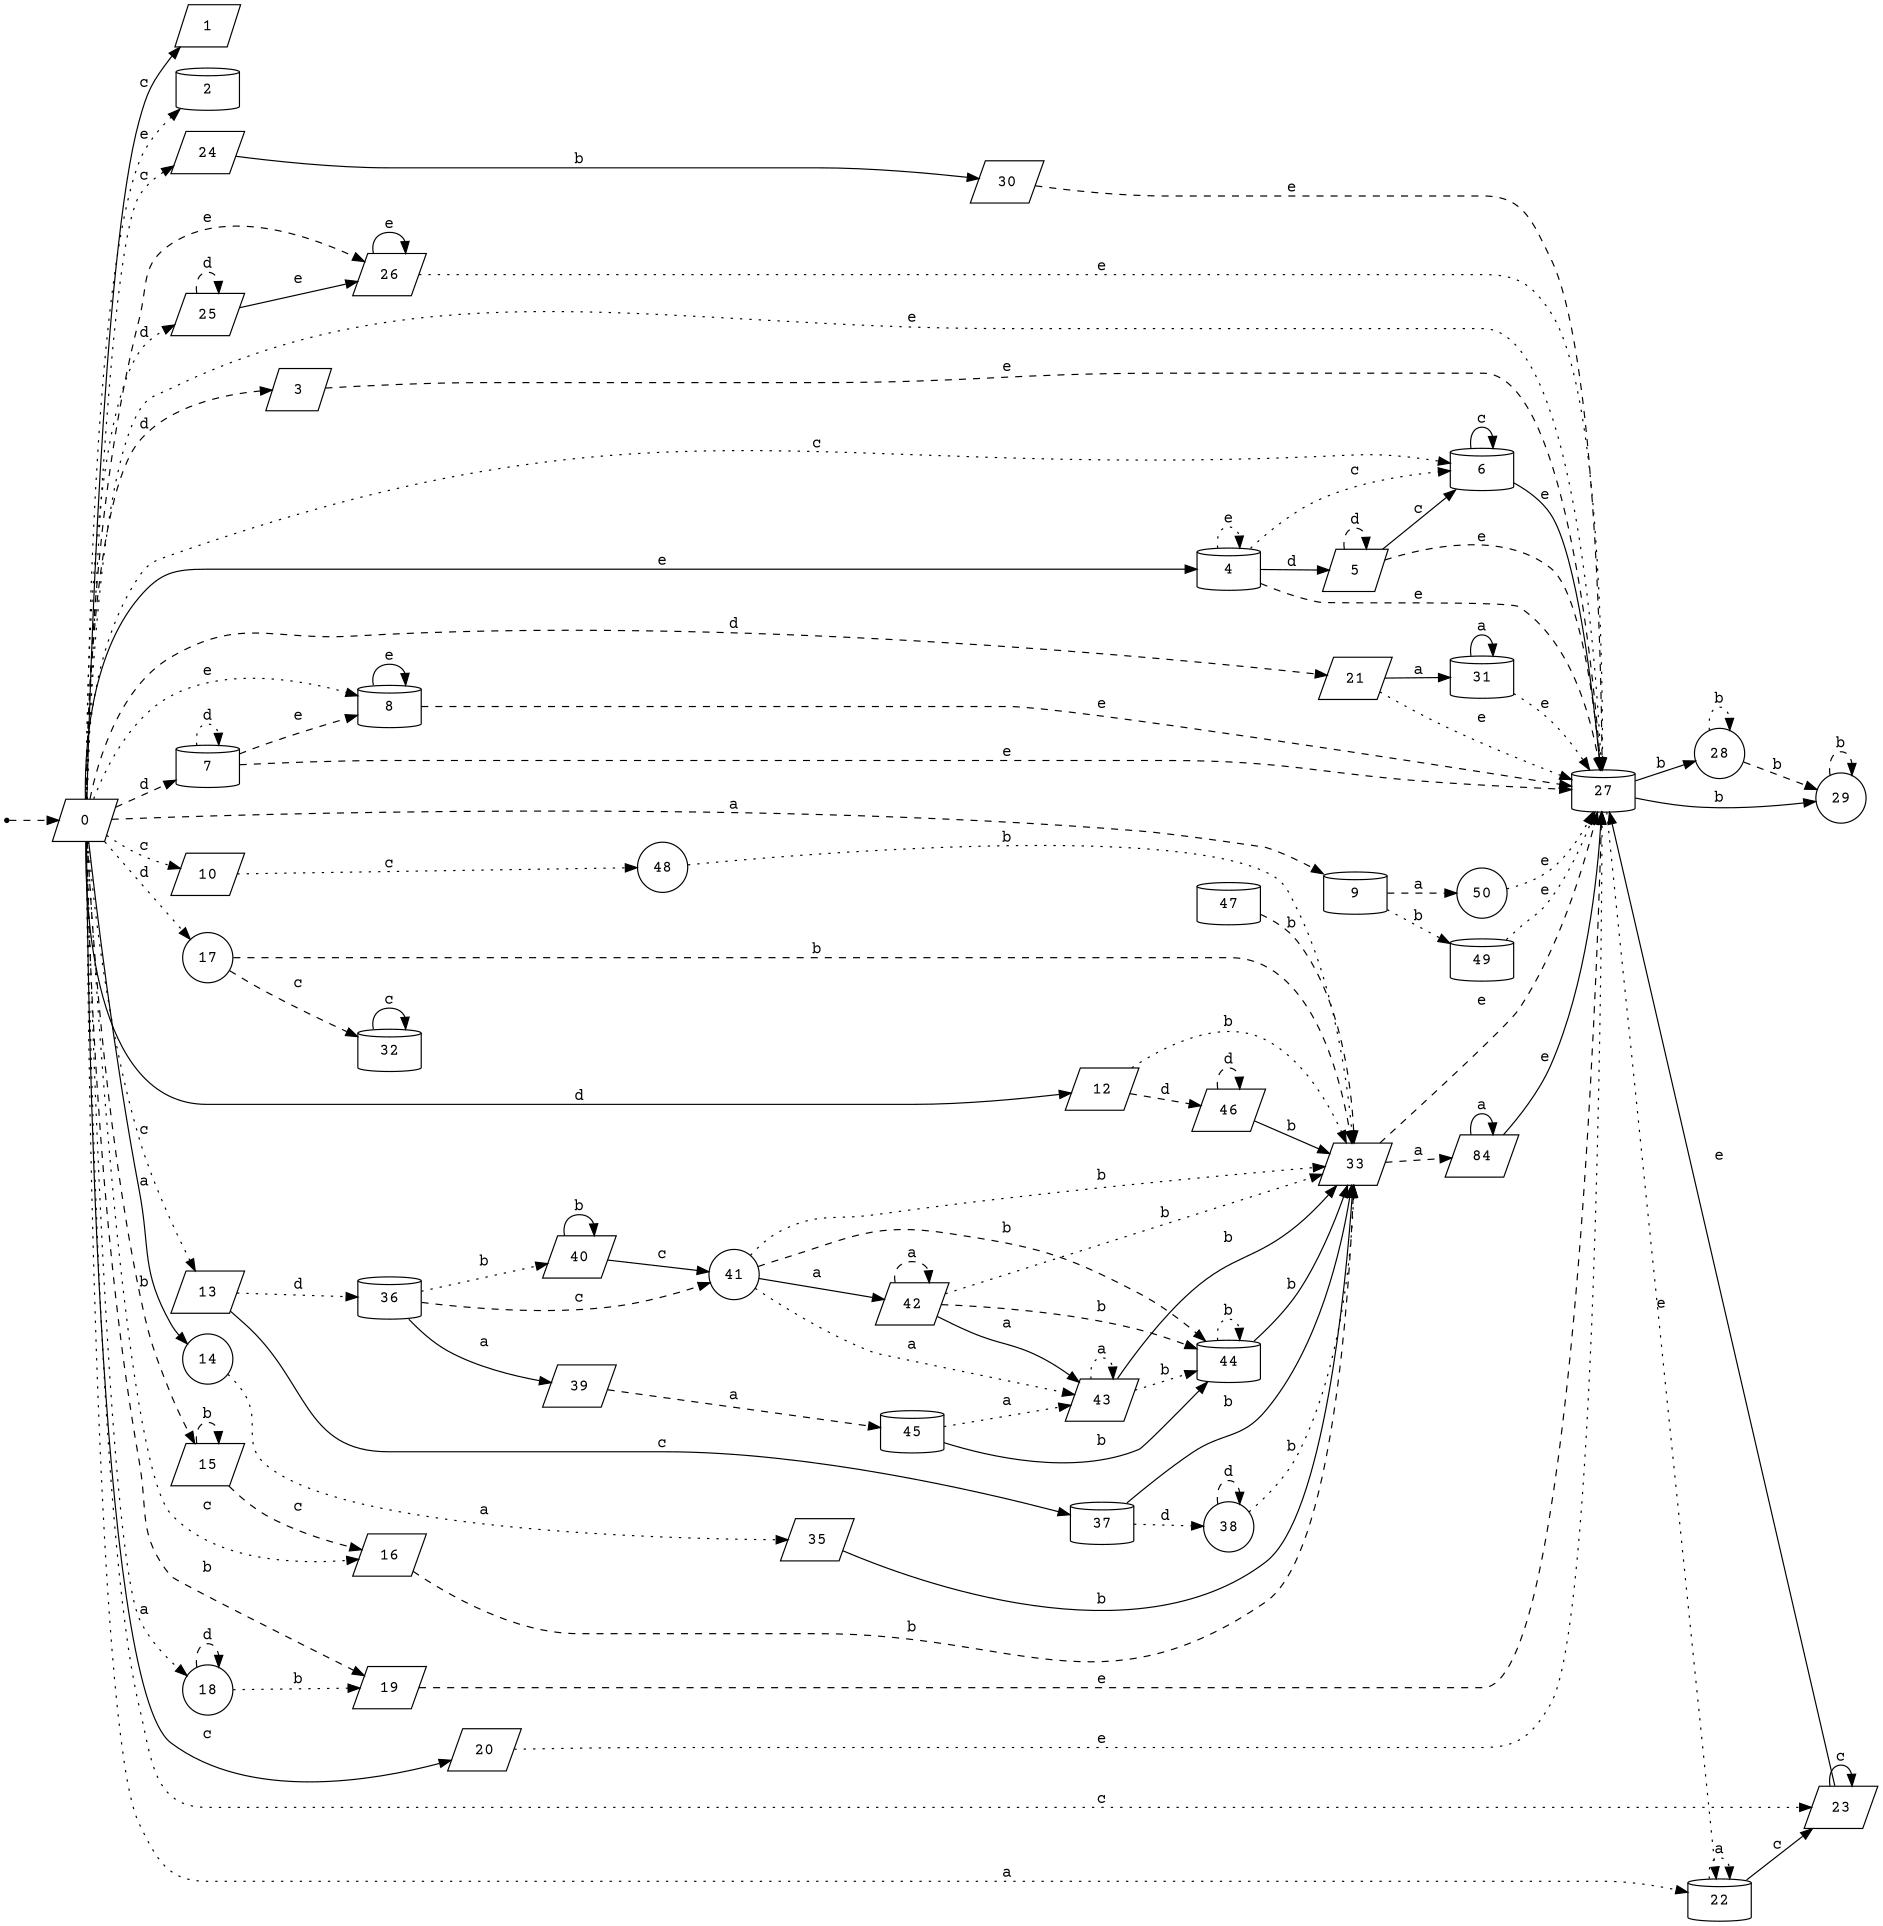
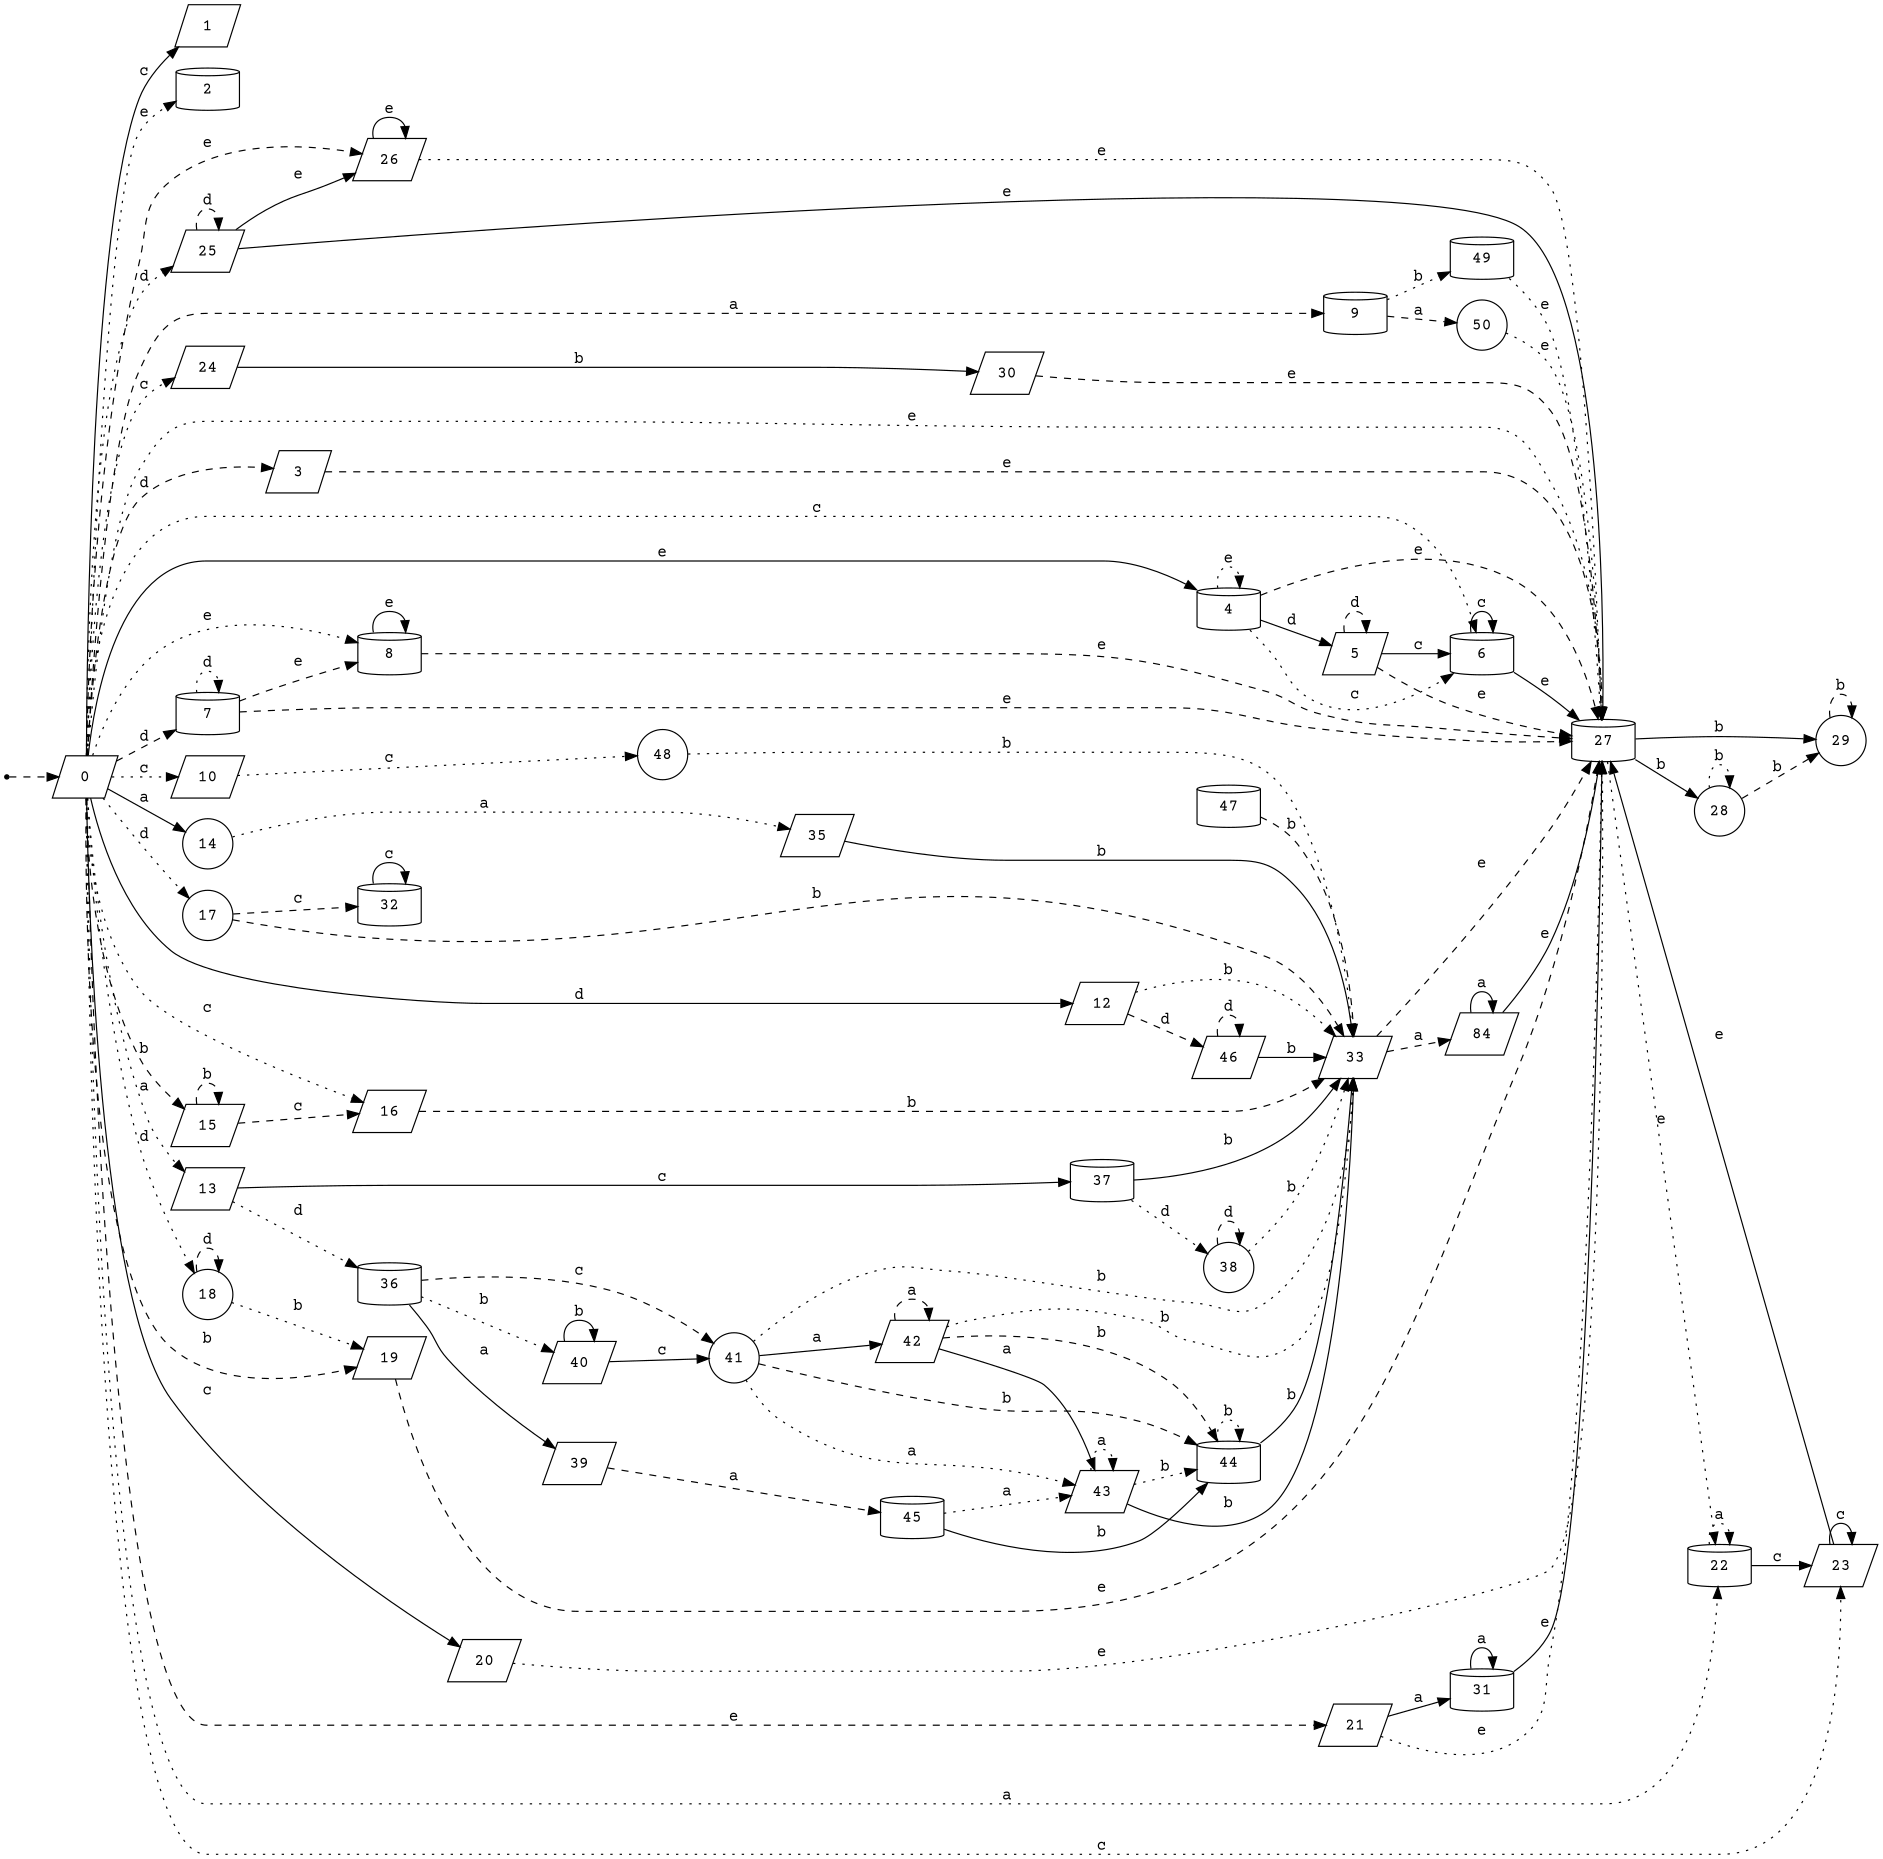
none -> (1128, 199)
(734, 624) -> (734, 1716)
(1552, 722) -> (1590, 1232)
(144, 1130) -> (144, 1086)
(144, 1610) -> (144, 1137)
